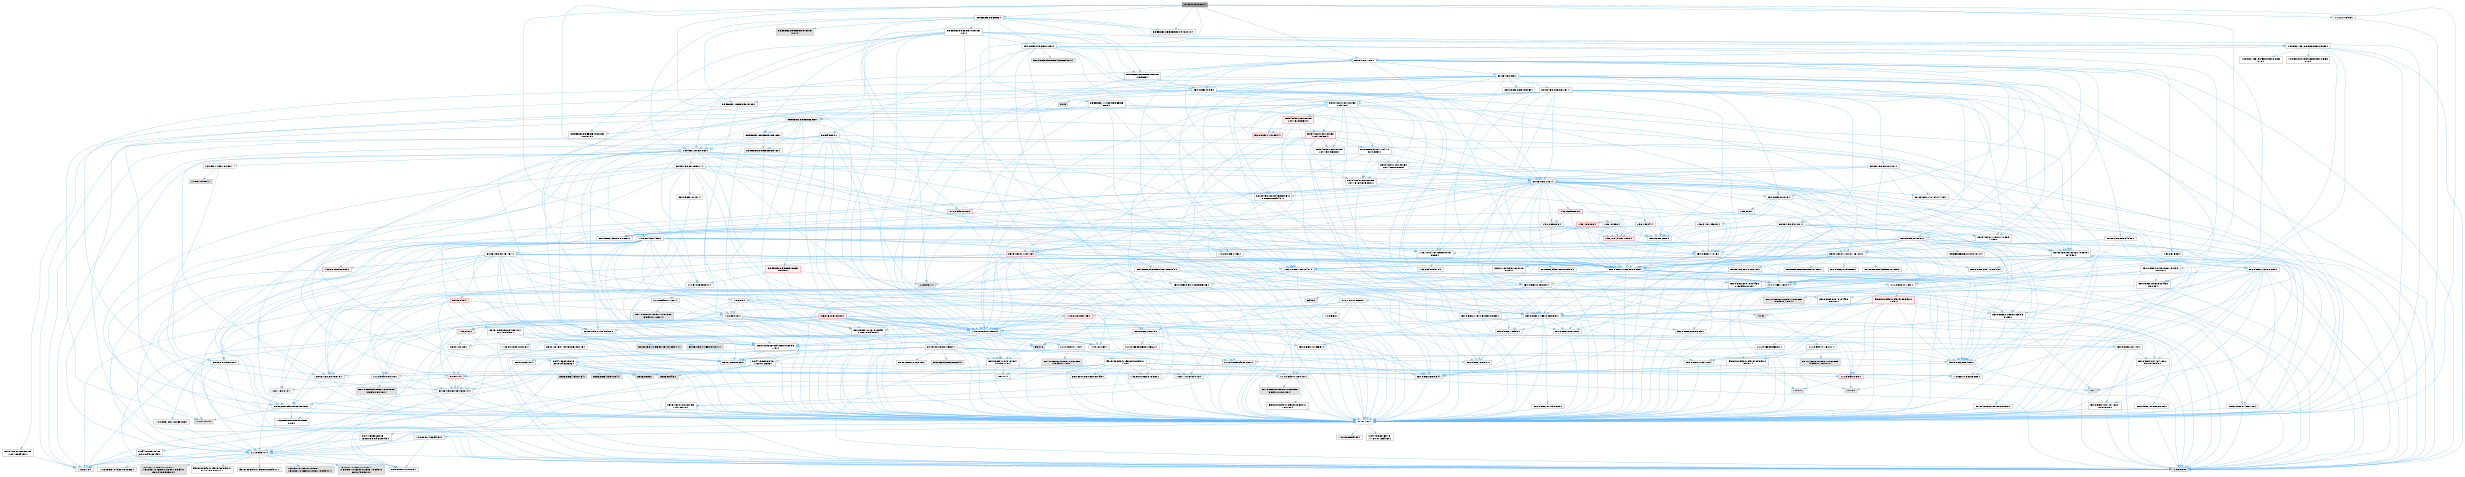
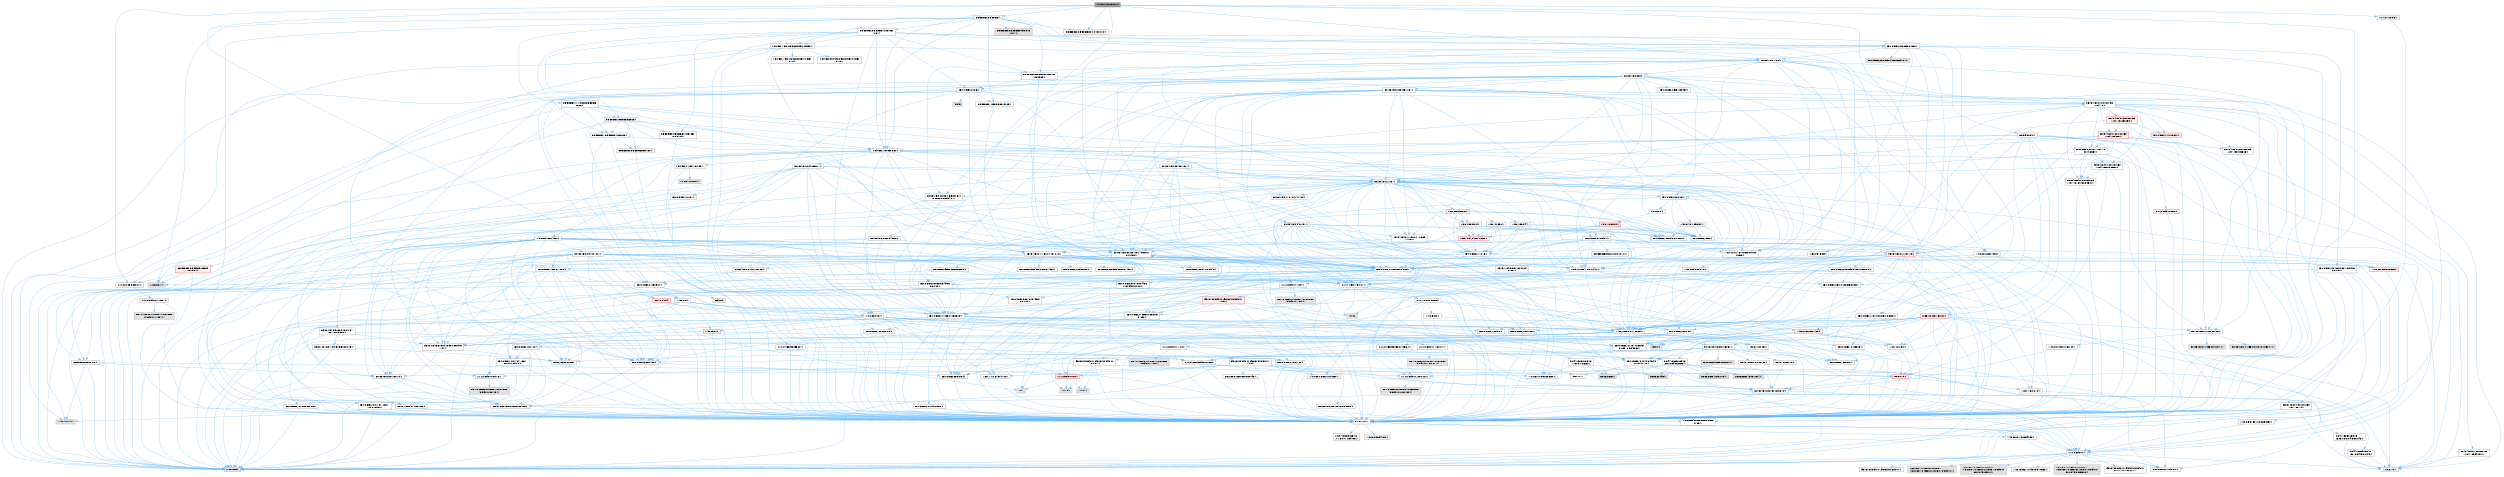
none -> (1629, 337)
(1288, 406) -> none
